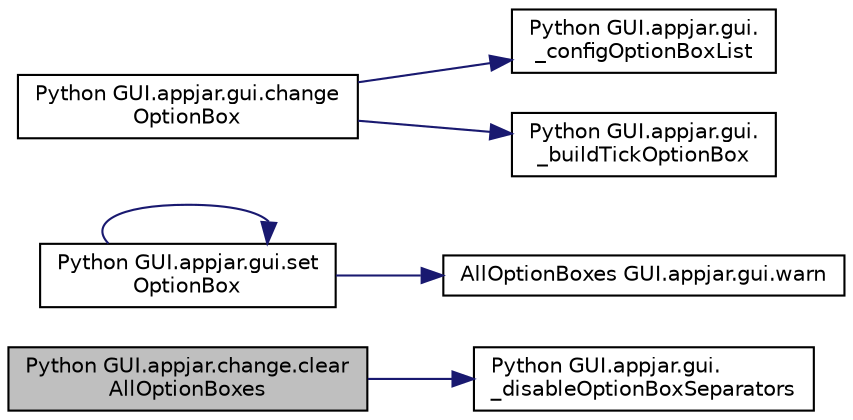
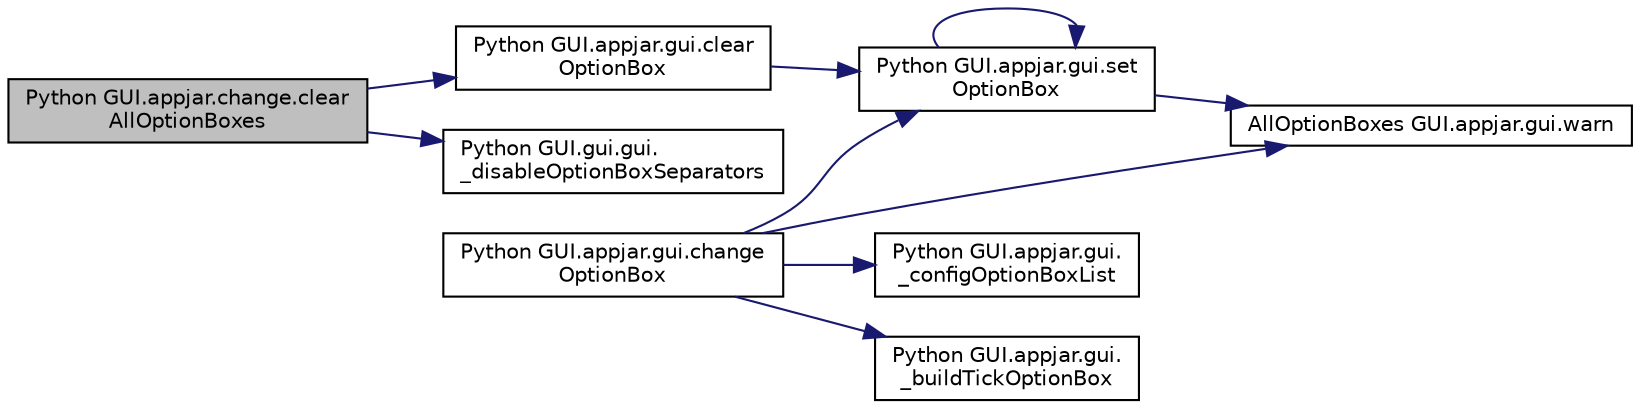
none -> (613, 58)
none -> (822, 179)
none -> (1013, 188)
(644, 379) -> (613, 162)
